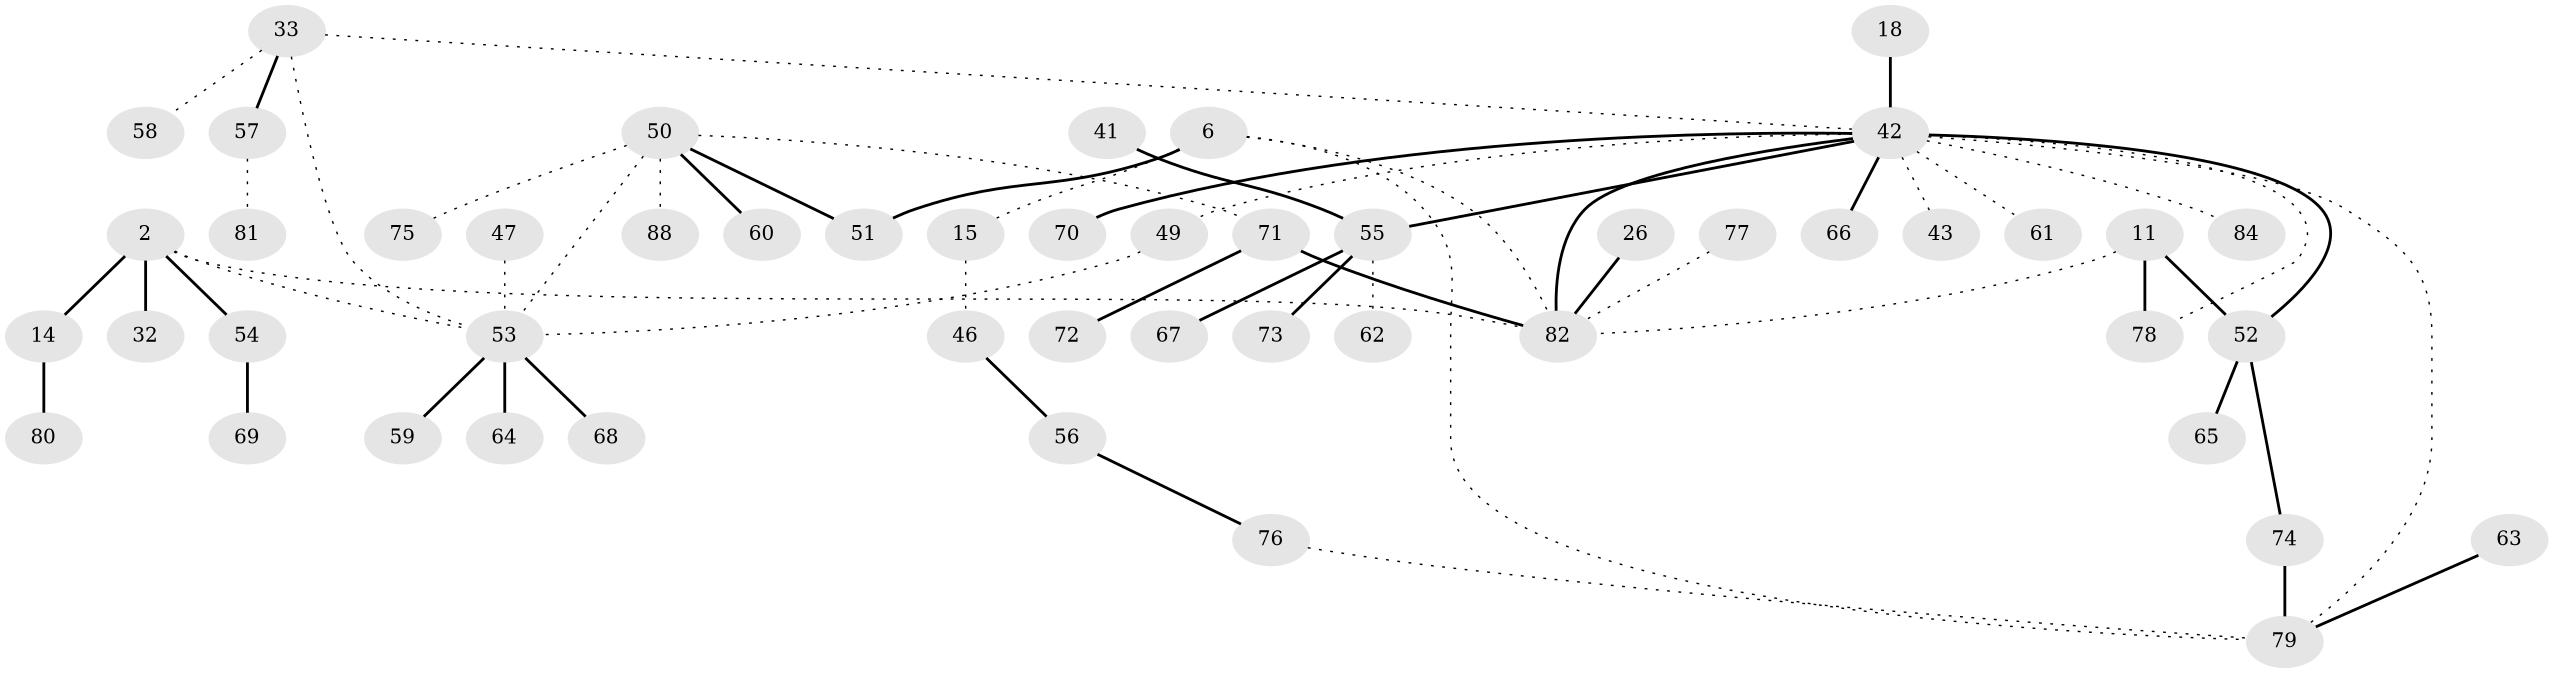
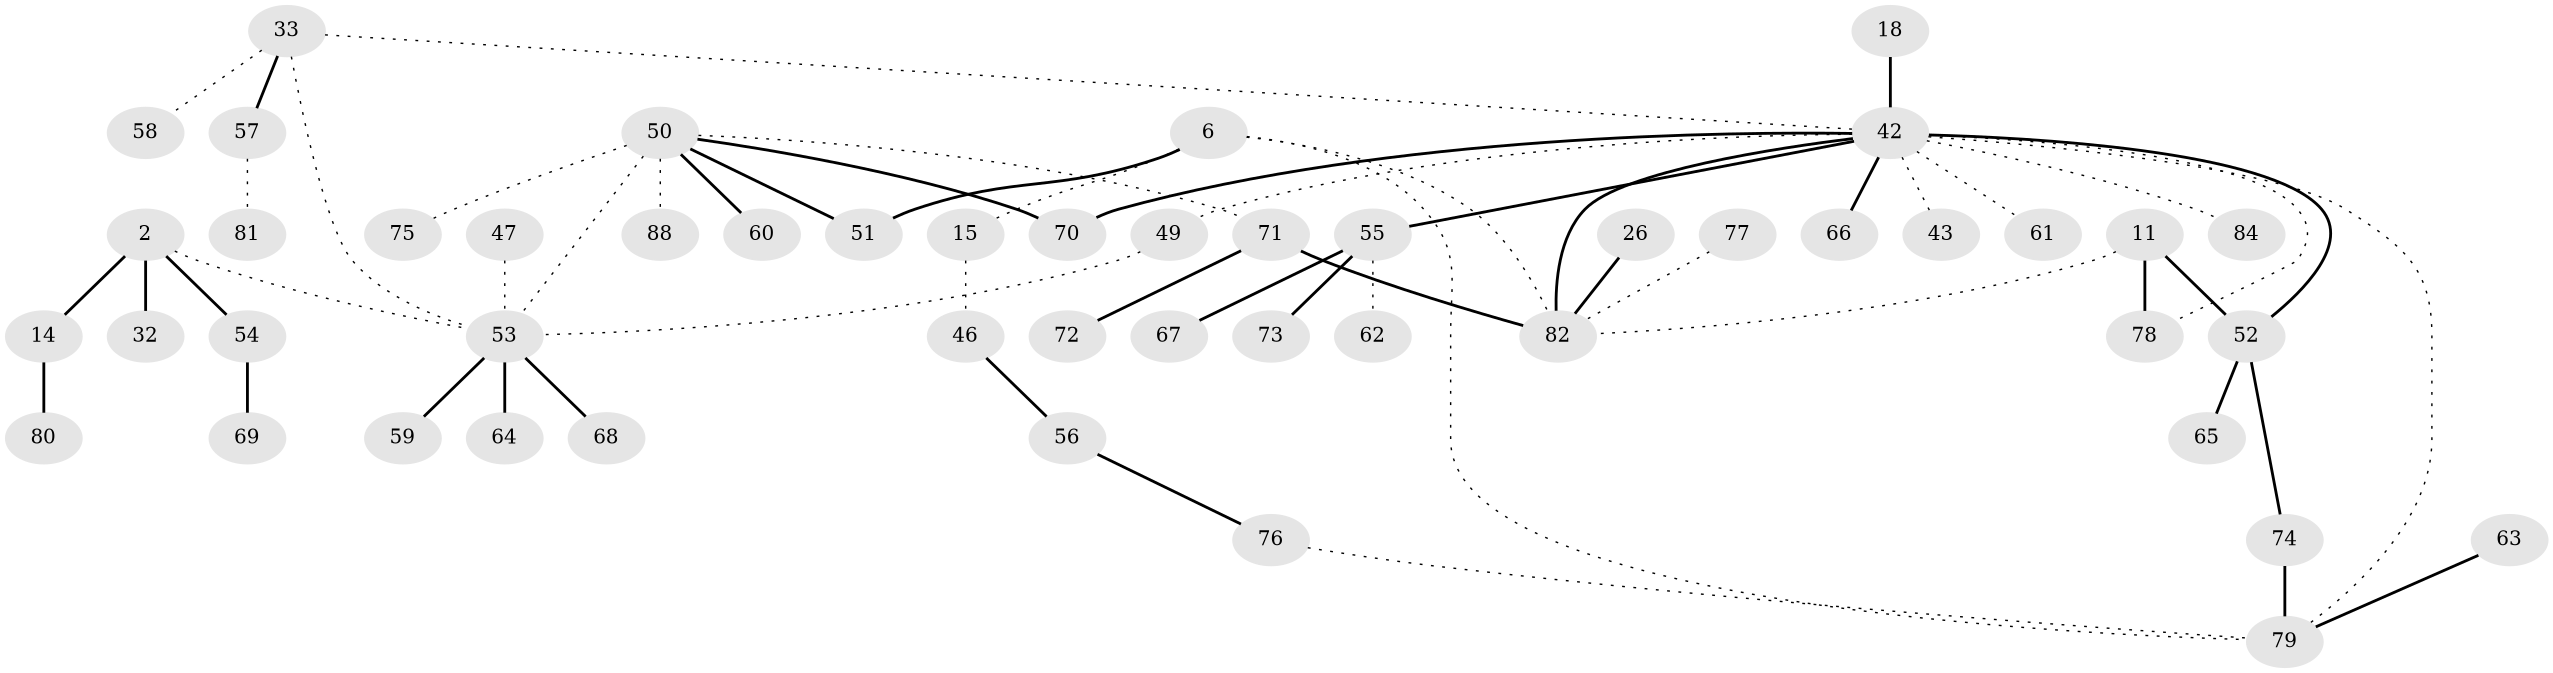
(1107, 133) -> none
none -> (870, 170)
(847, 299) -> none
